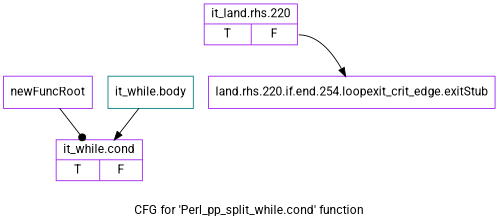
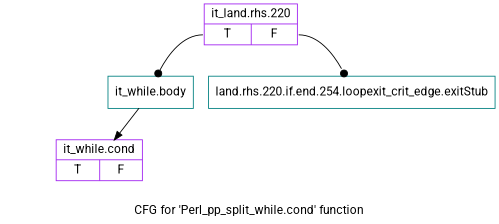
(324, 46) -> (324, 46)
none -> (177, 47)
(48, 92) -> none
(352, 92) -> (352, 92)
